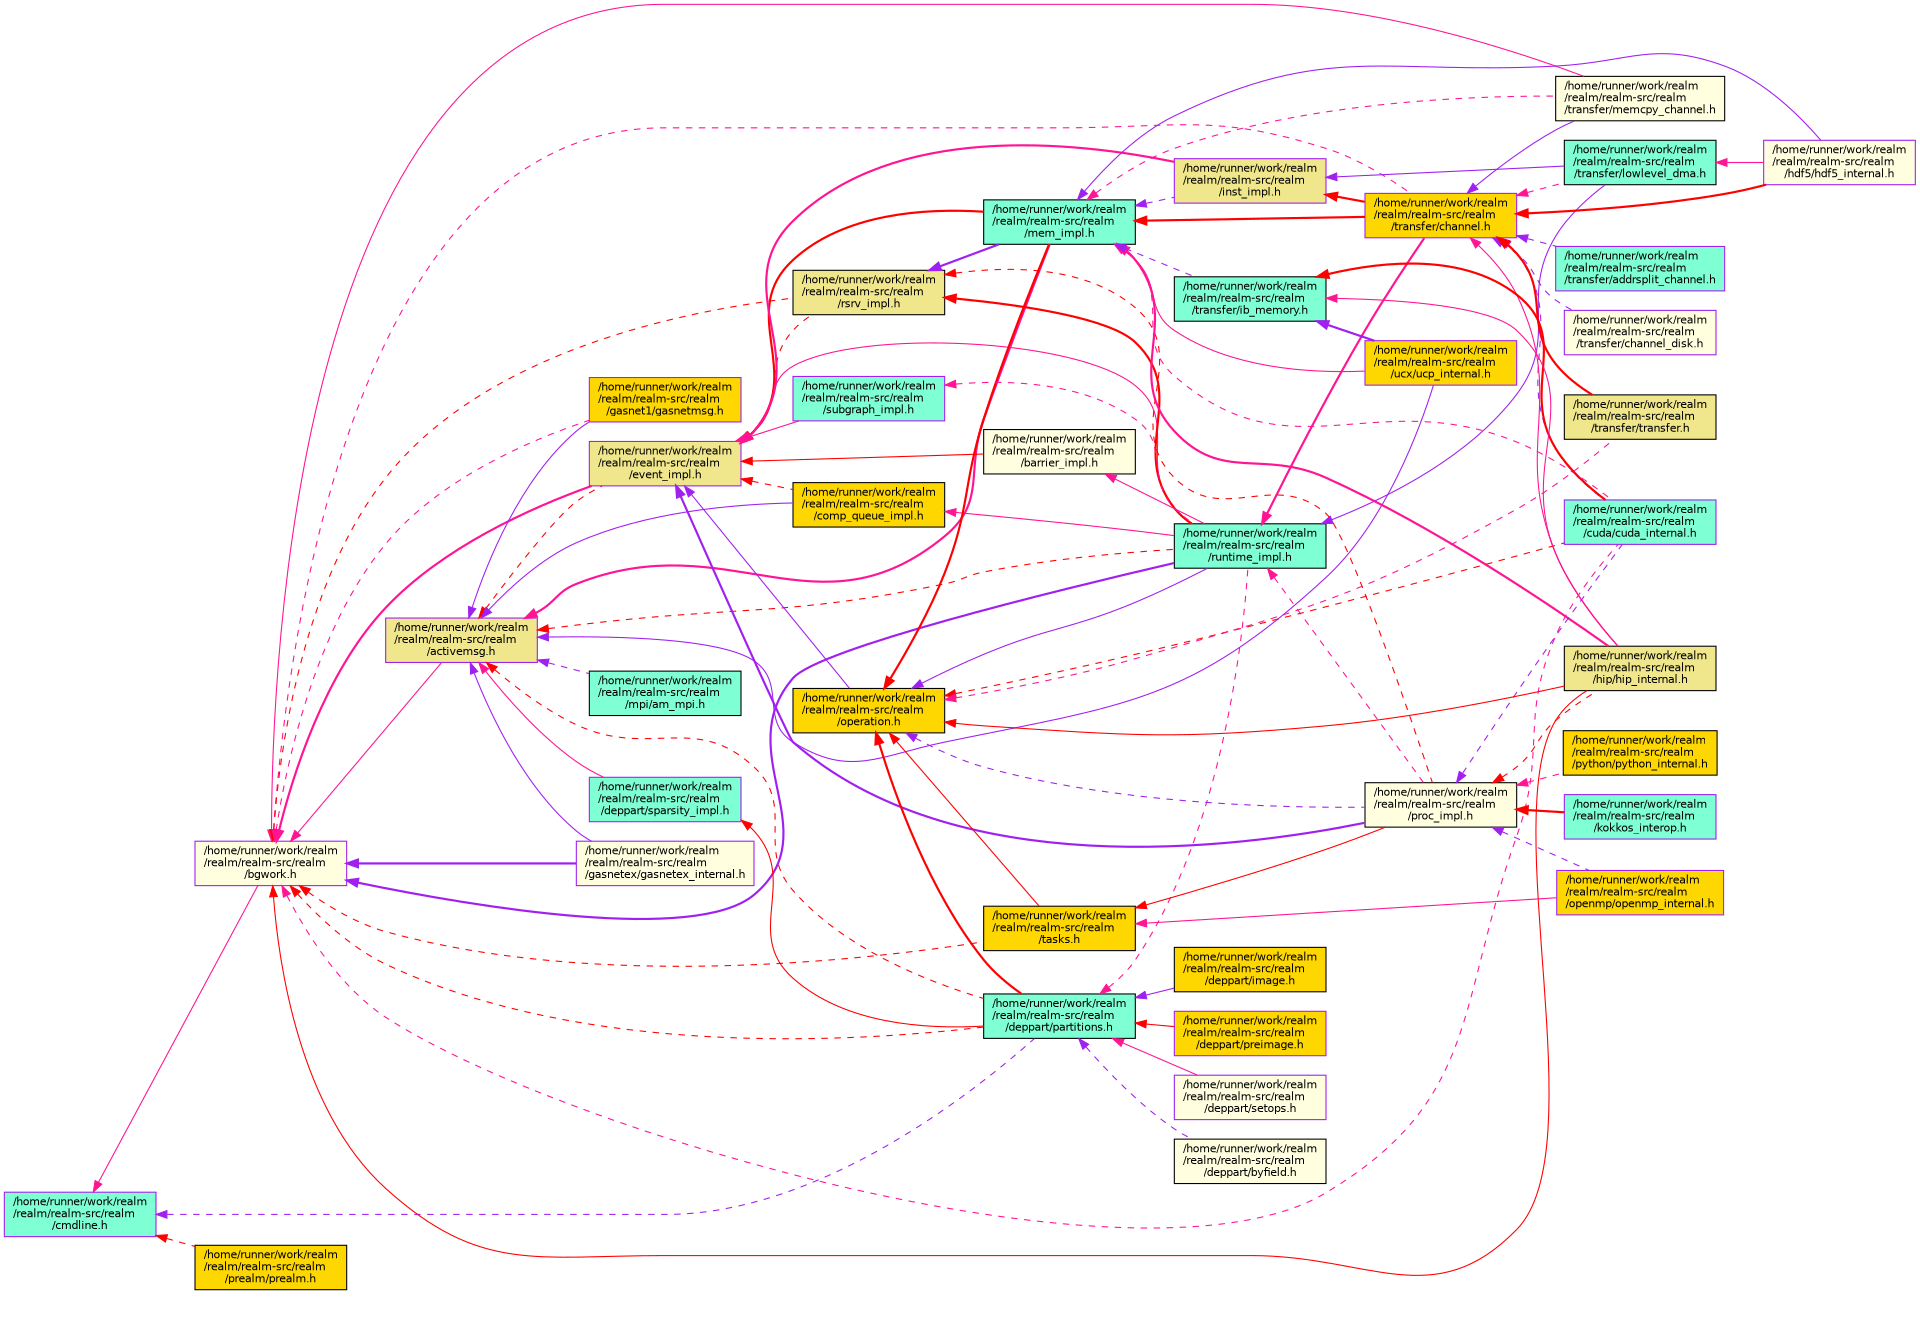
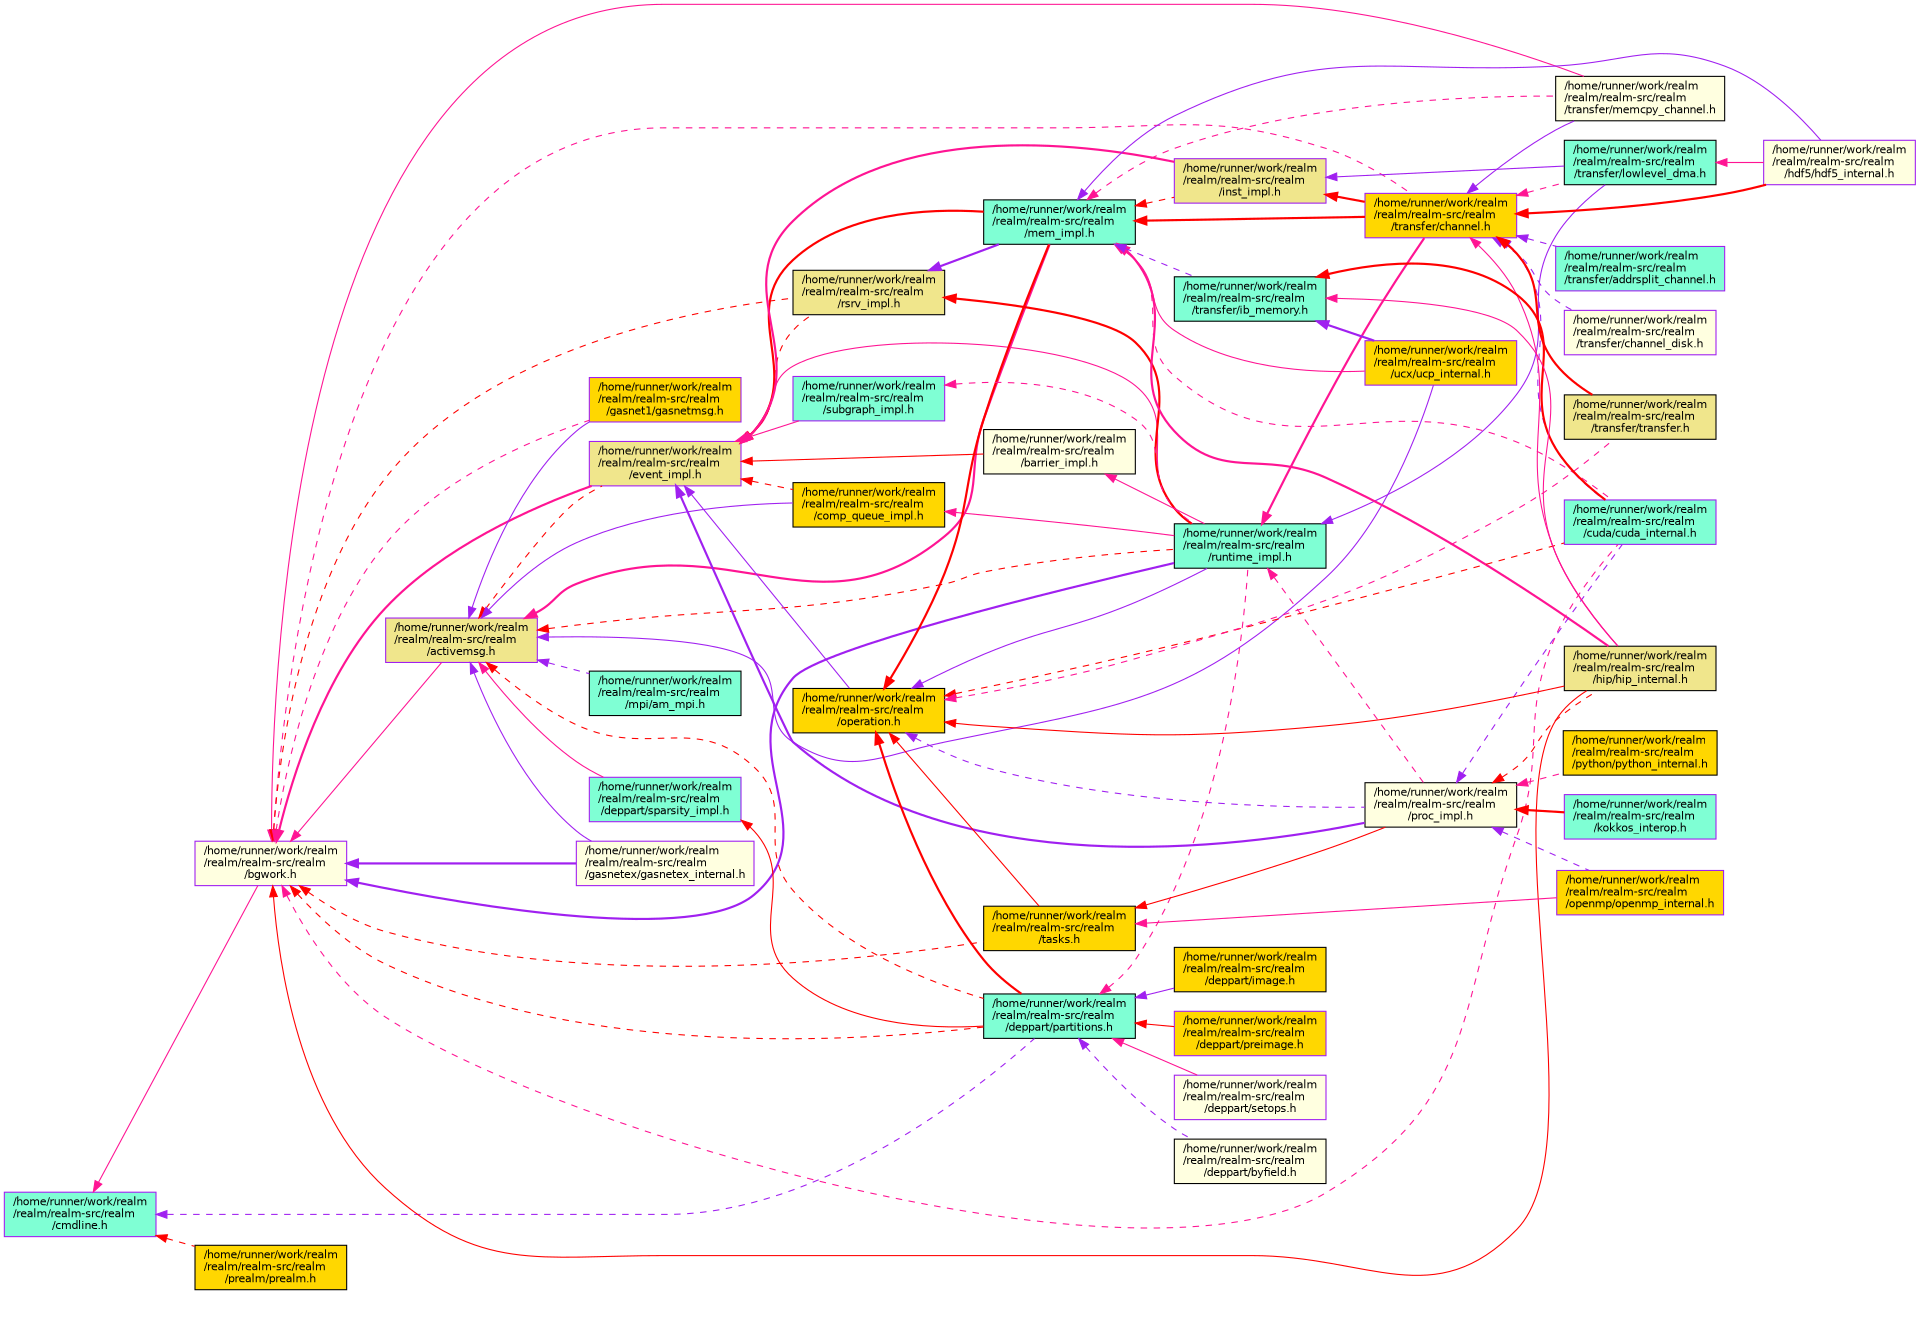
(1160, 200) -> (1160, 200)
(1209, 497) -> none
